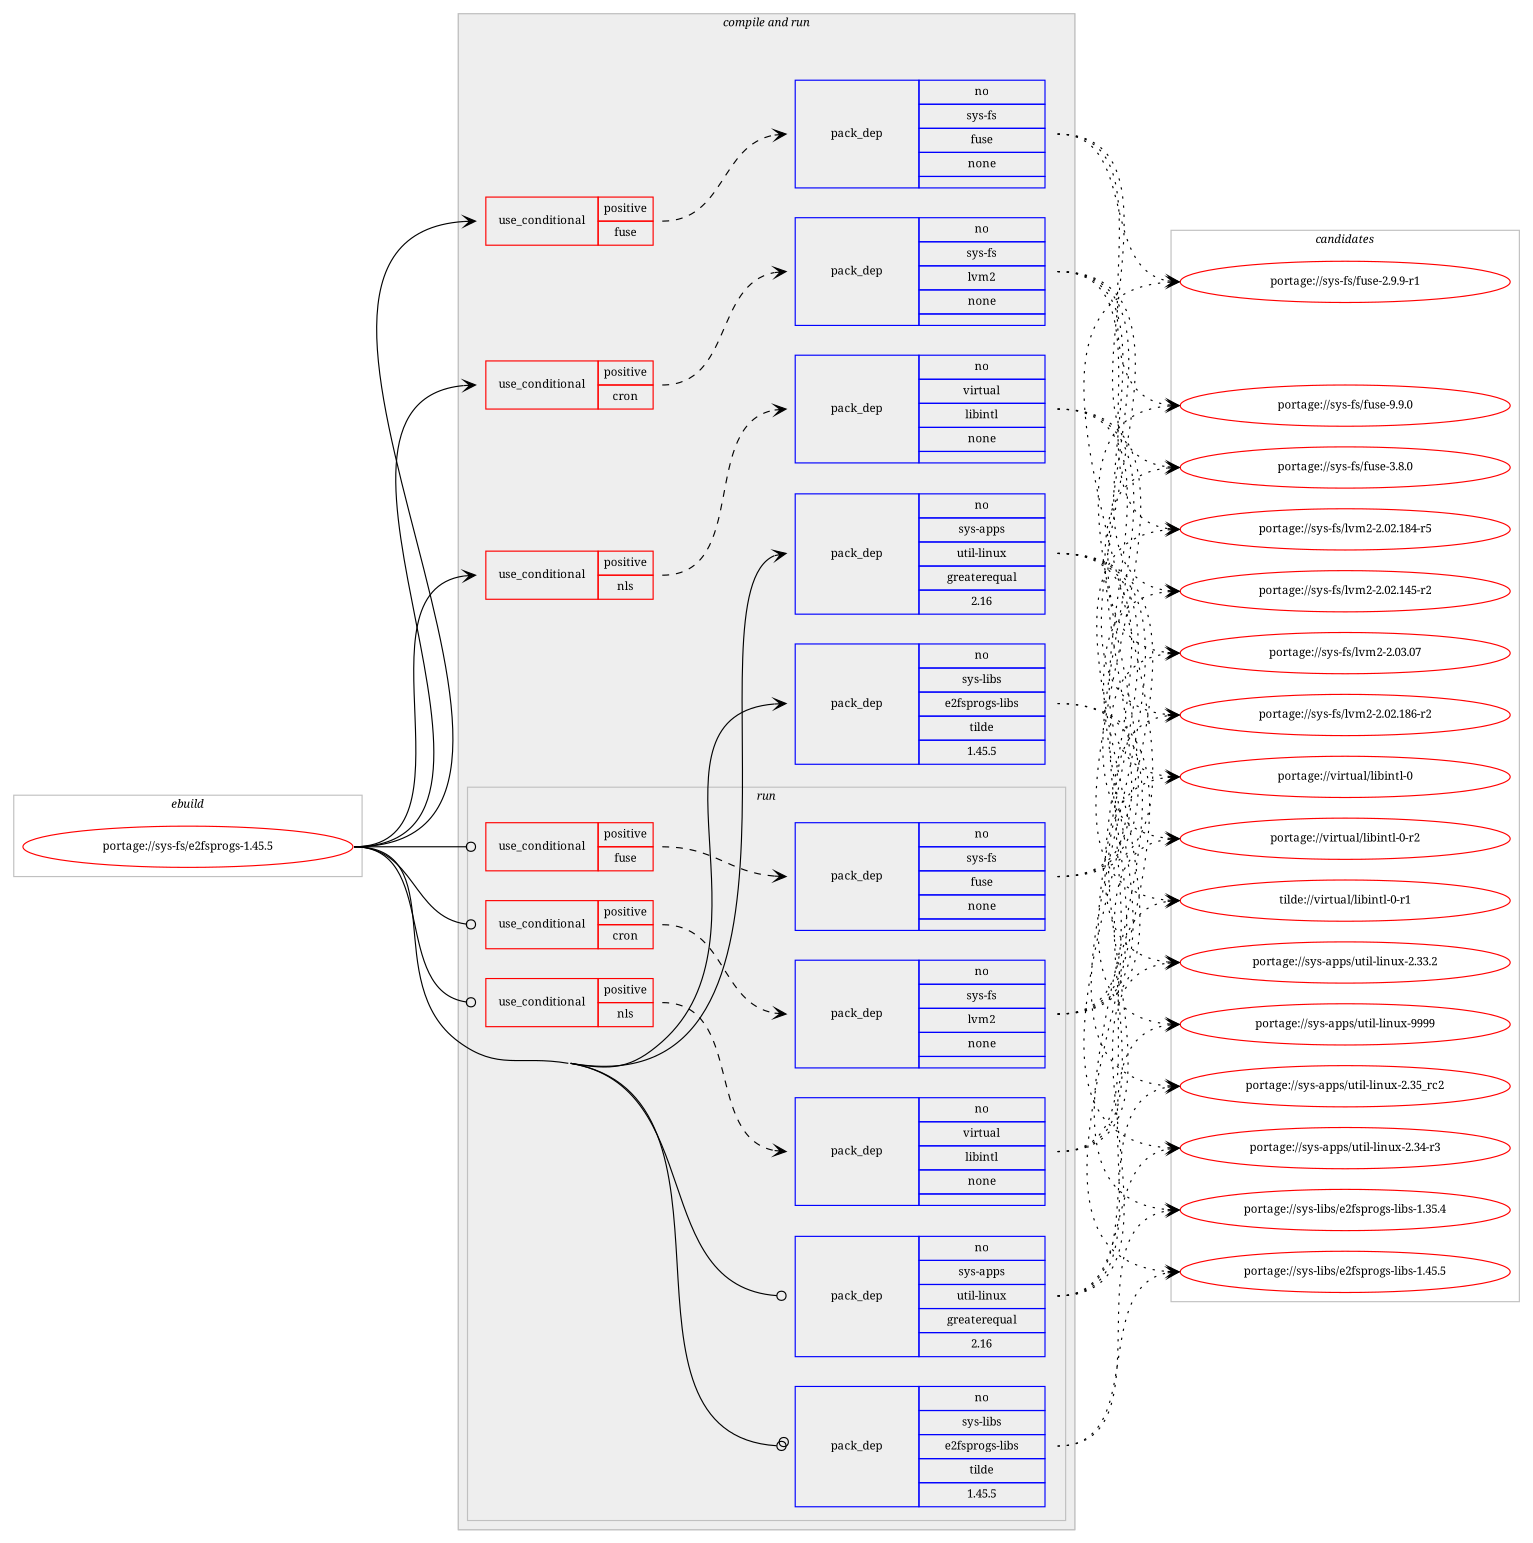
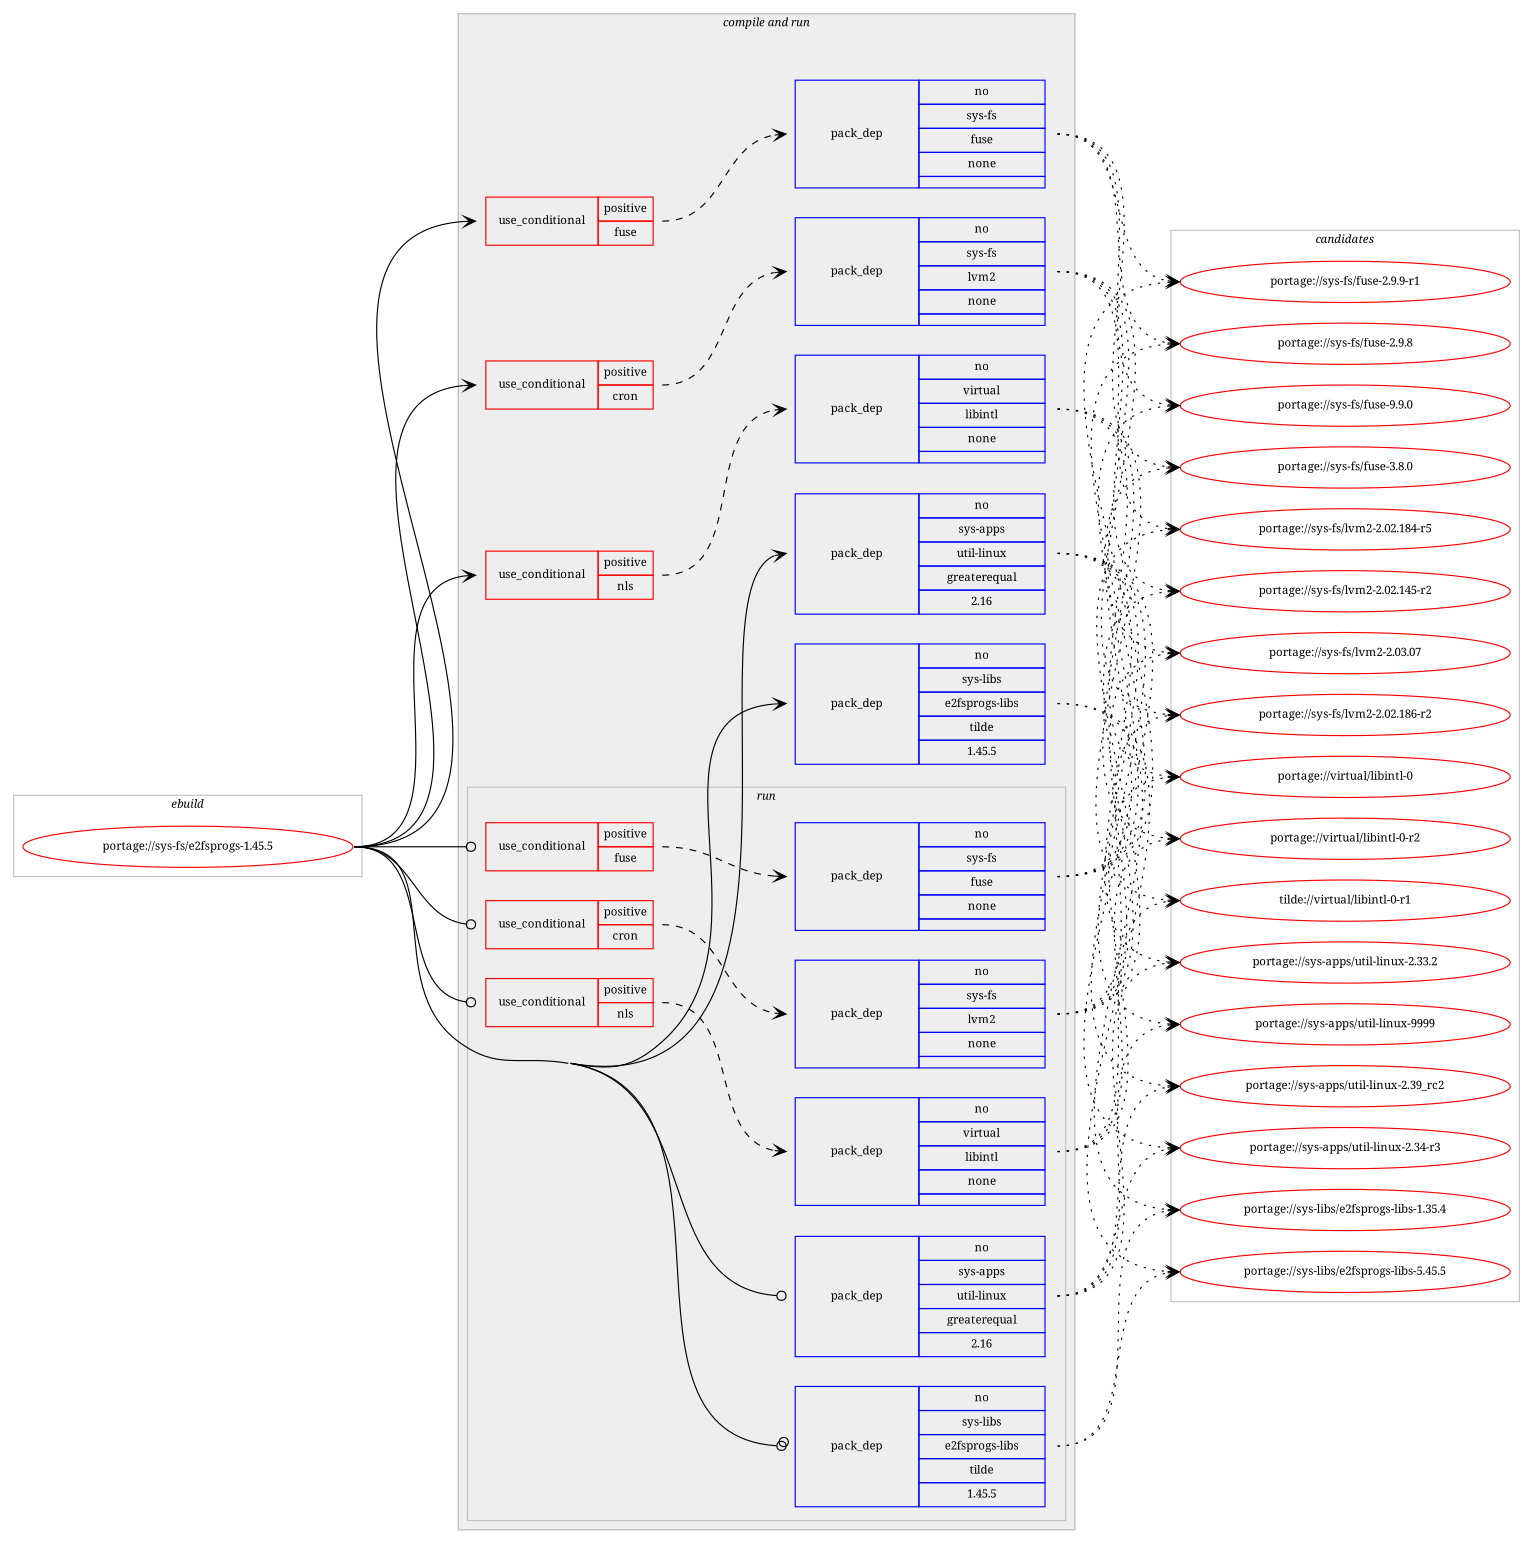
none -> (1345, 344)
(1345, 1086) -> (1345, 1086)
(1345, 1272) -> (1345, 1272)
